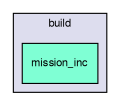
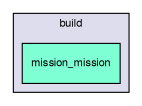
(60, 63) -> (71, 63)
